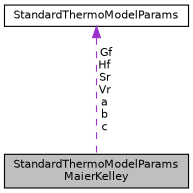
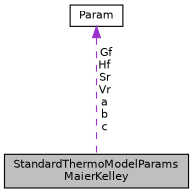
(97, 16) -> (97, 16)
